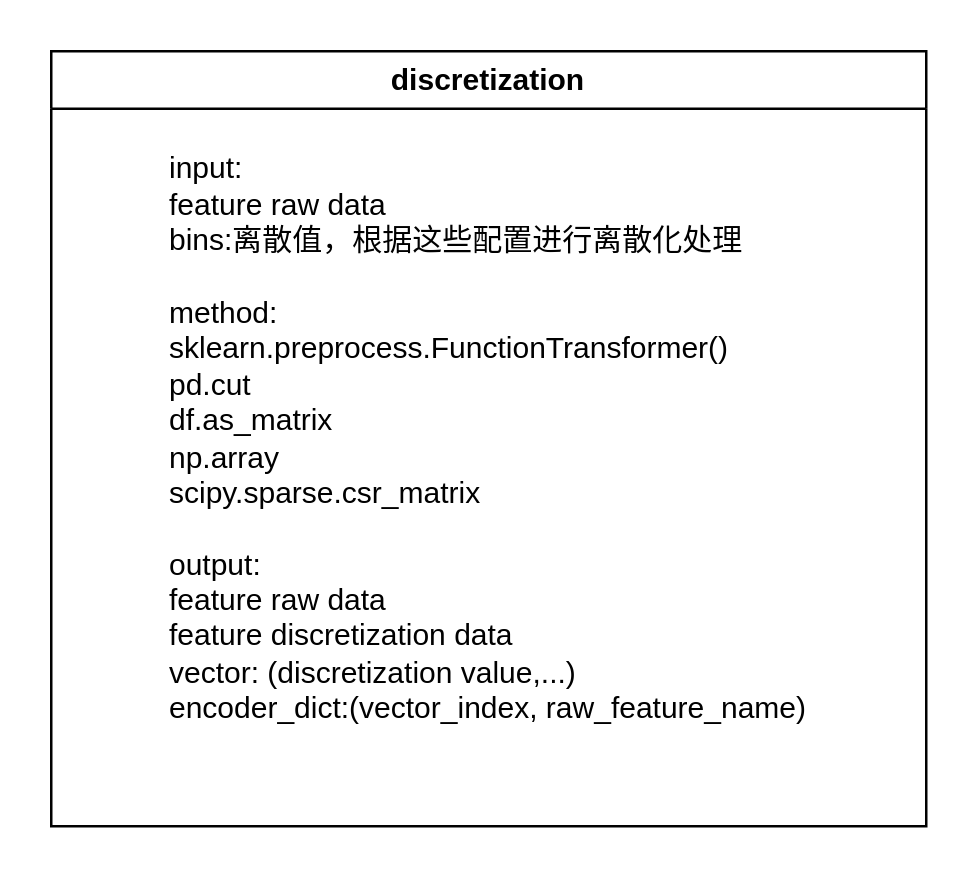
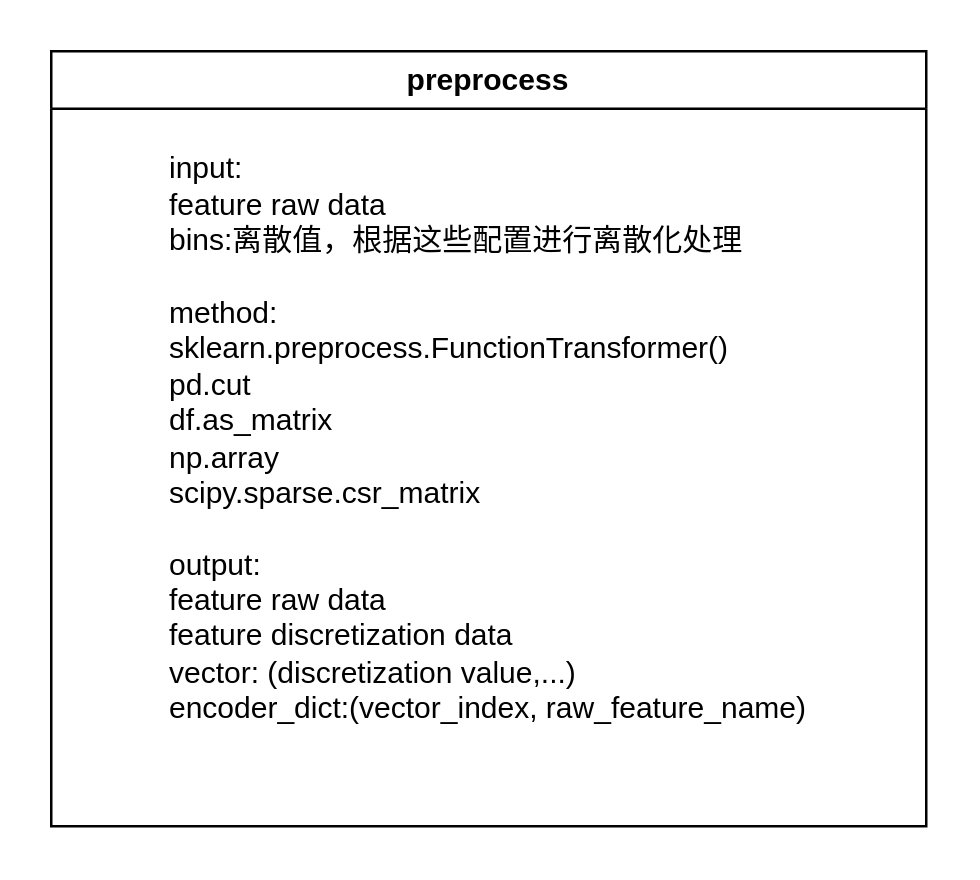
(489, 81) -> (489, 81)
